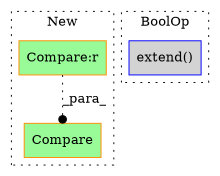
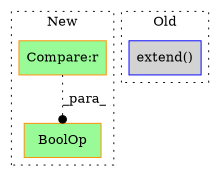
(165, 22) -> (165, 22)
(63, 140) -> (63, 140)
